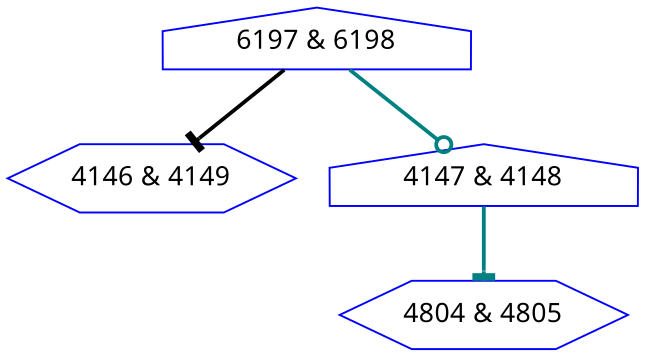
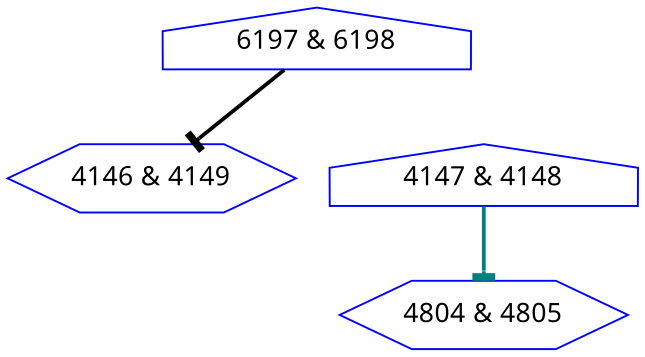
(394, 105) -> none
